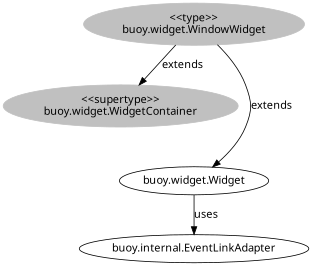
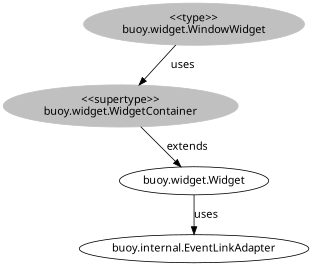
(183, 65) -> (183, 65)
(250, 104) -> (158, 144)
